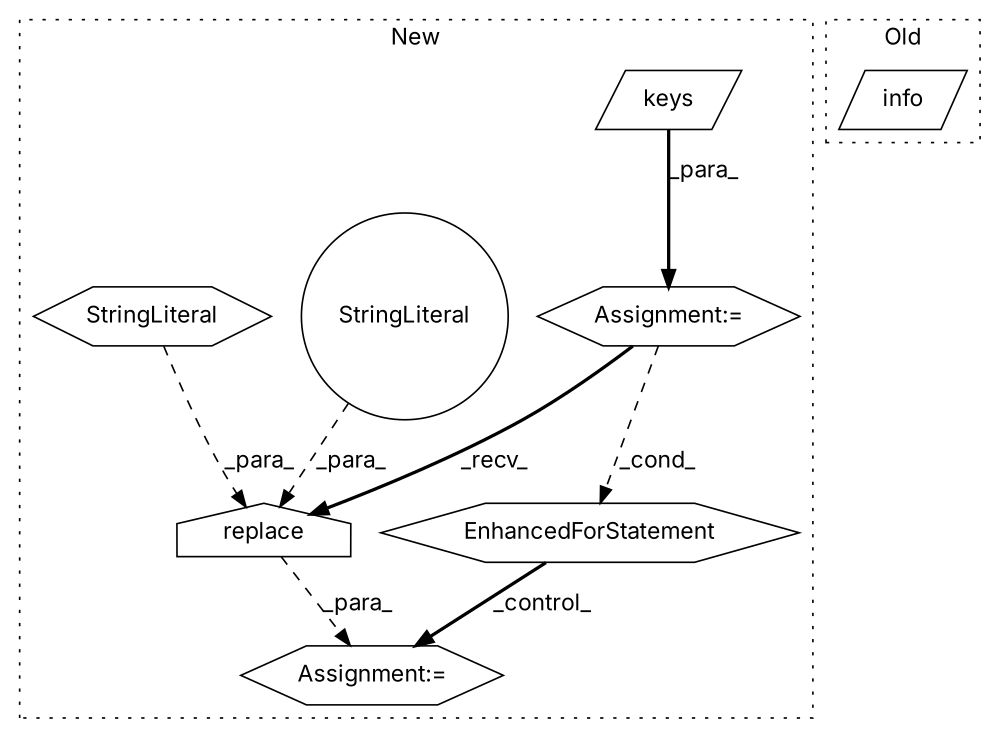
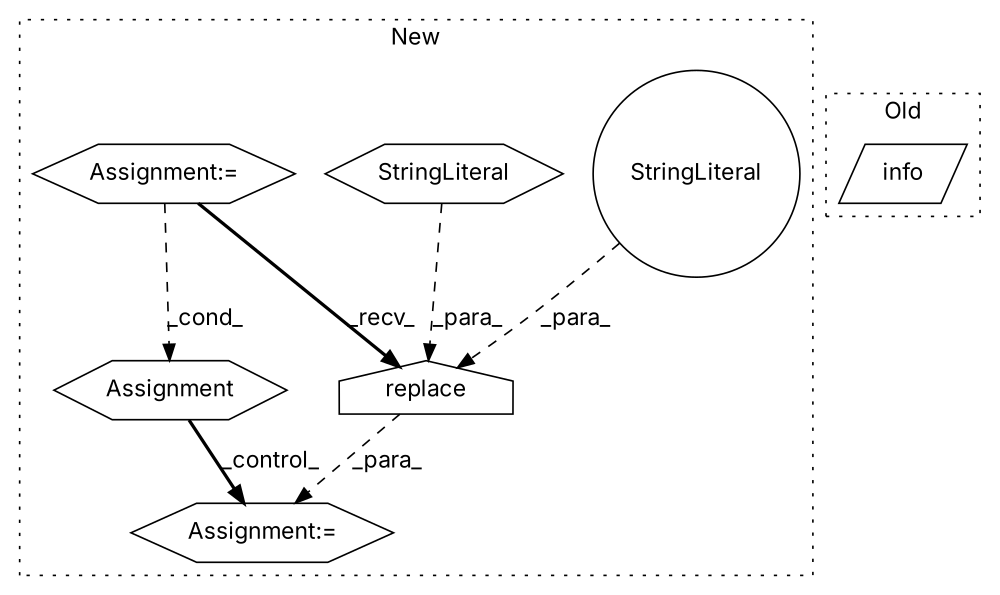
(669, 100) -> none
(590, 533) -> (170, 390)
